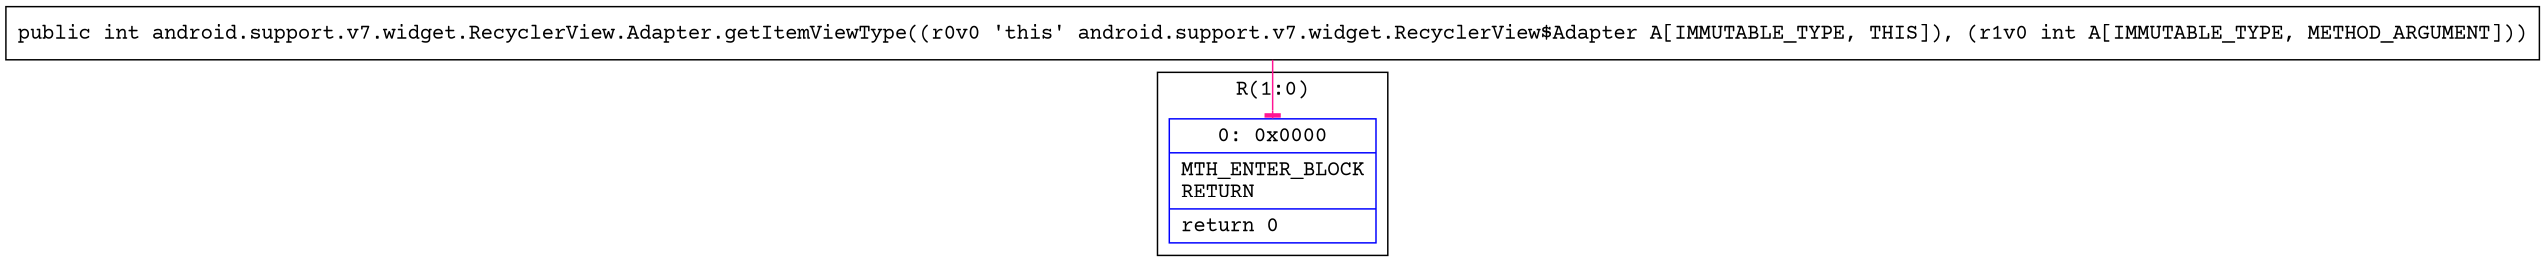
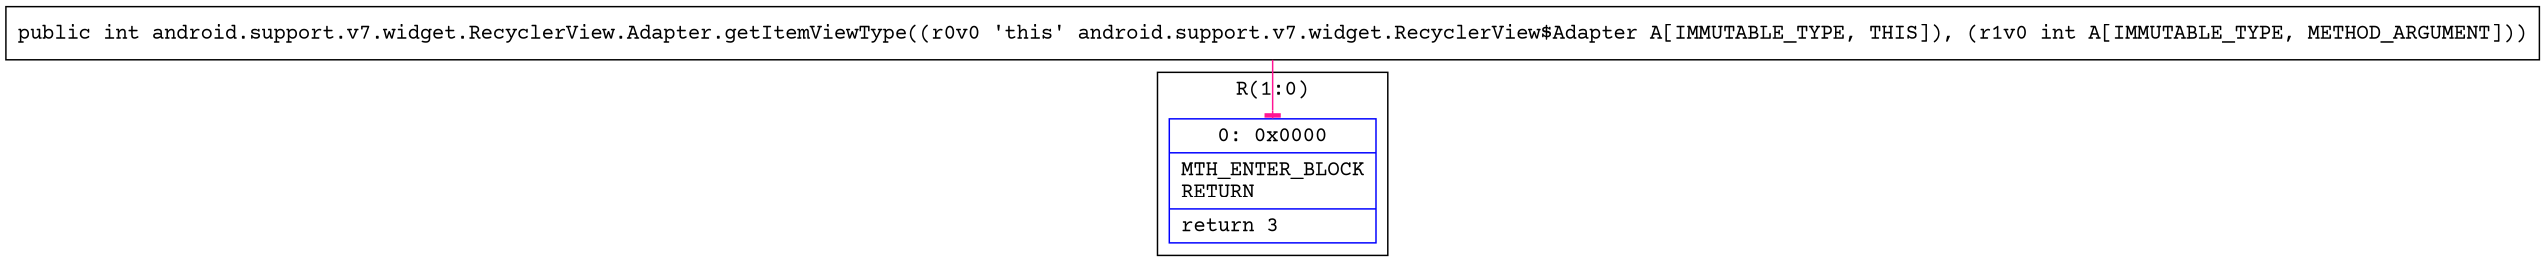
(1231, 225) -> (1231, 225)
